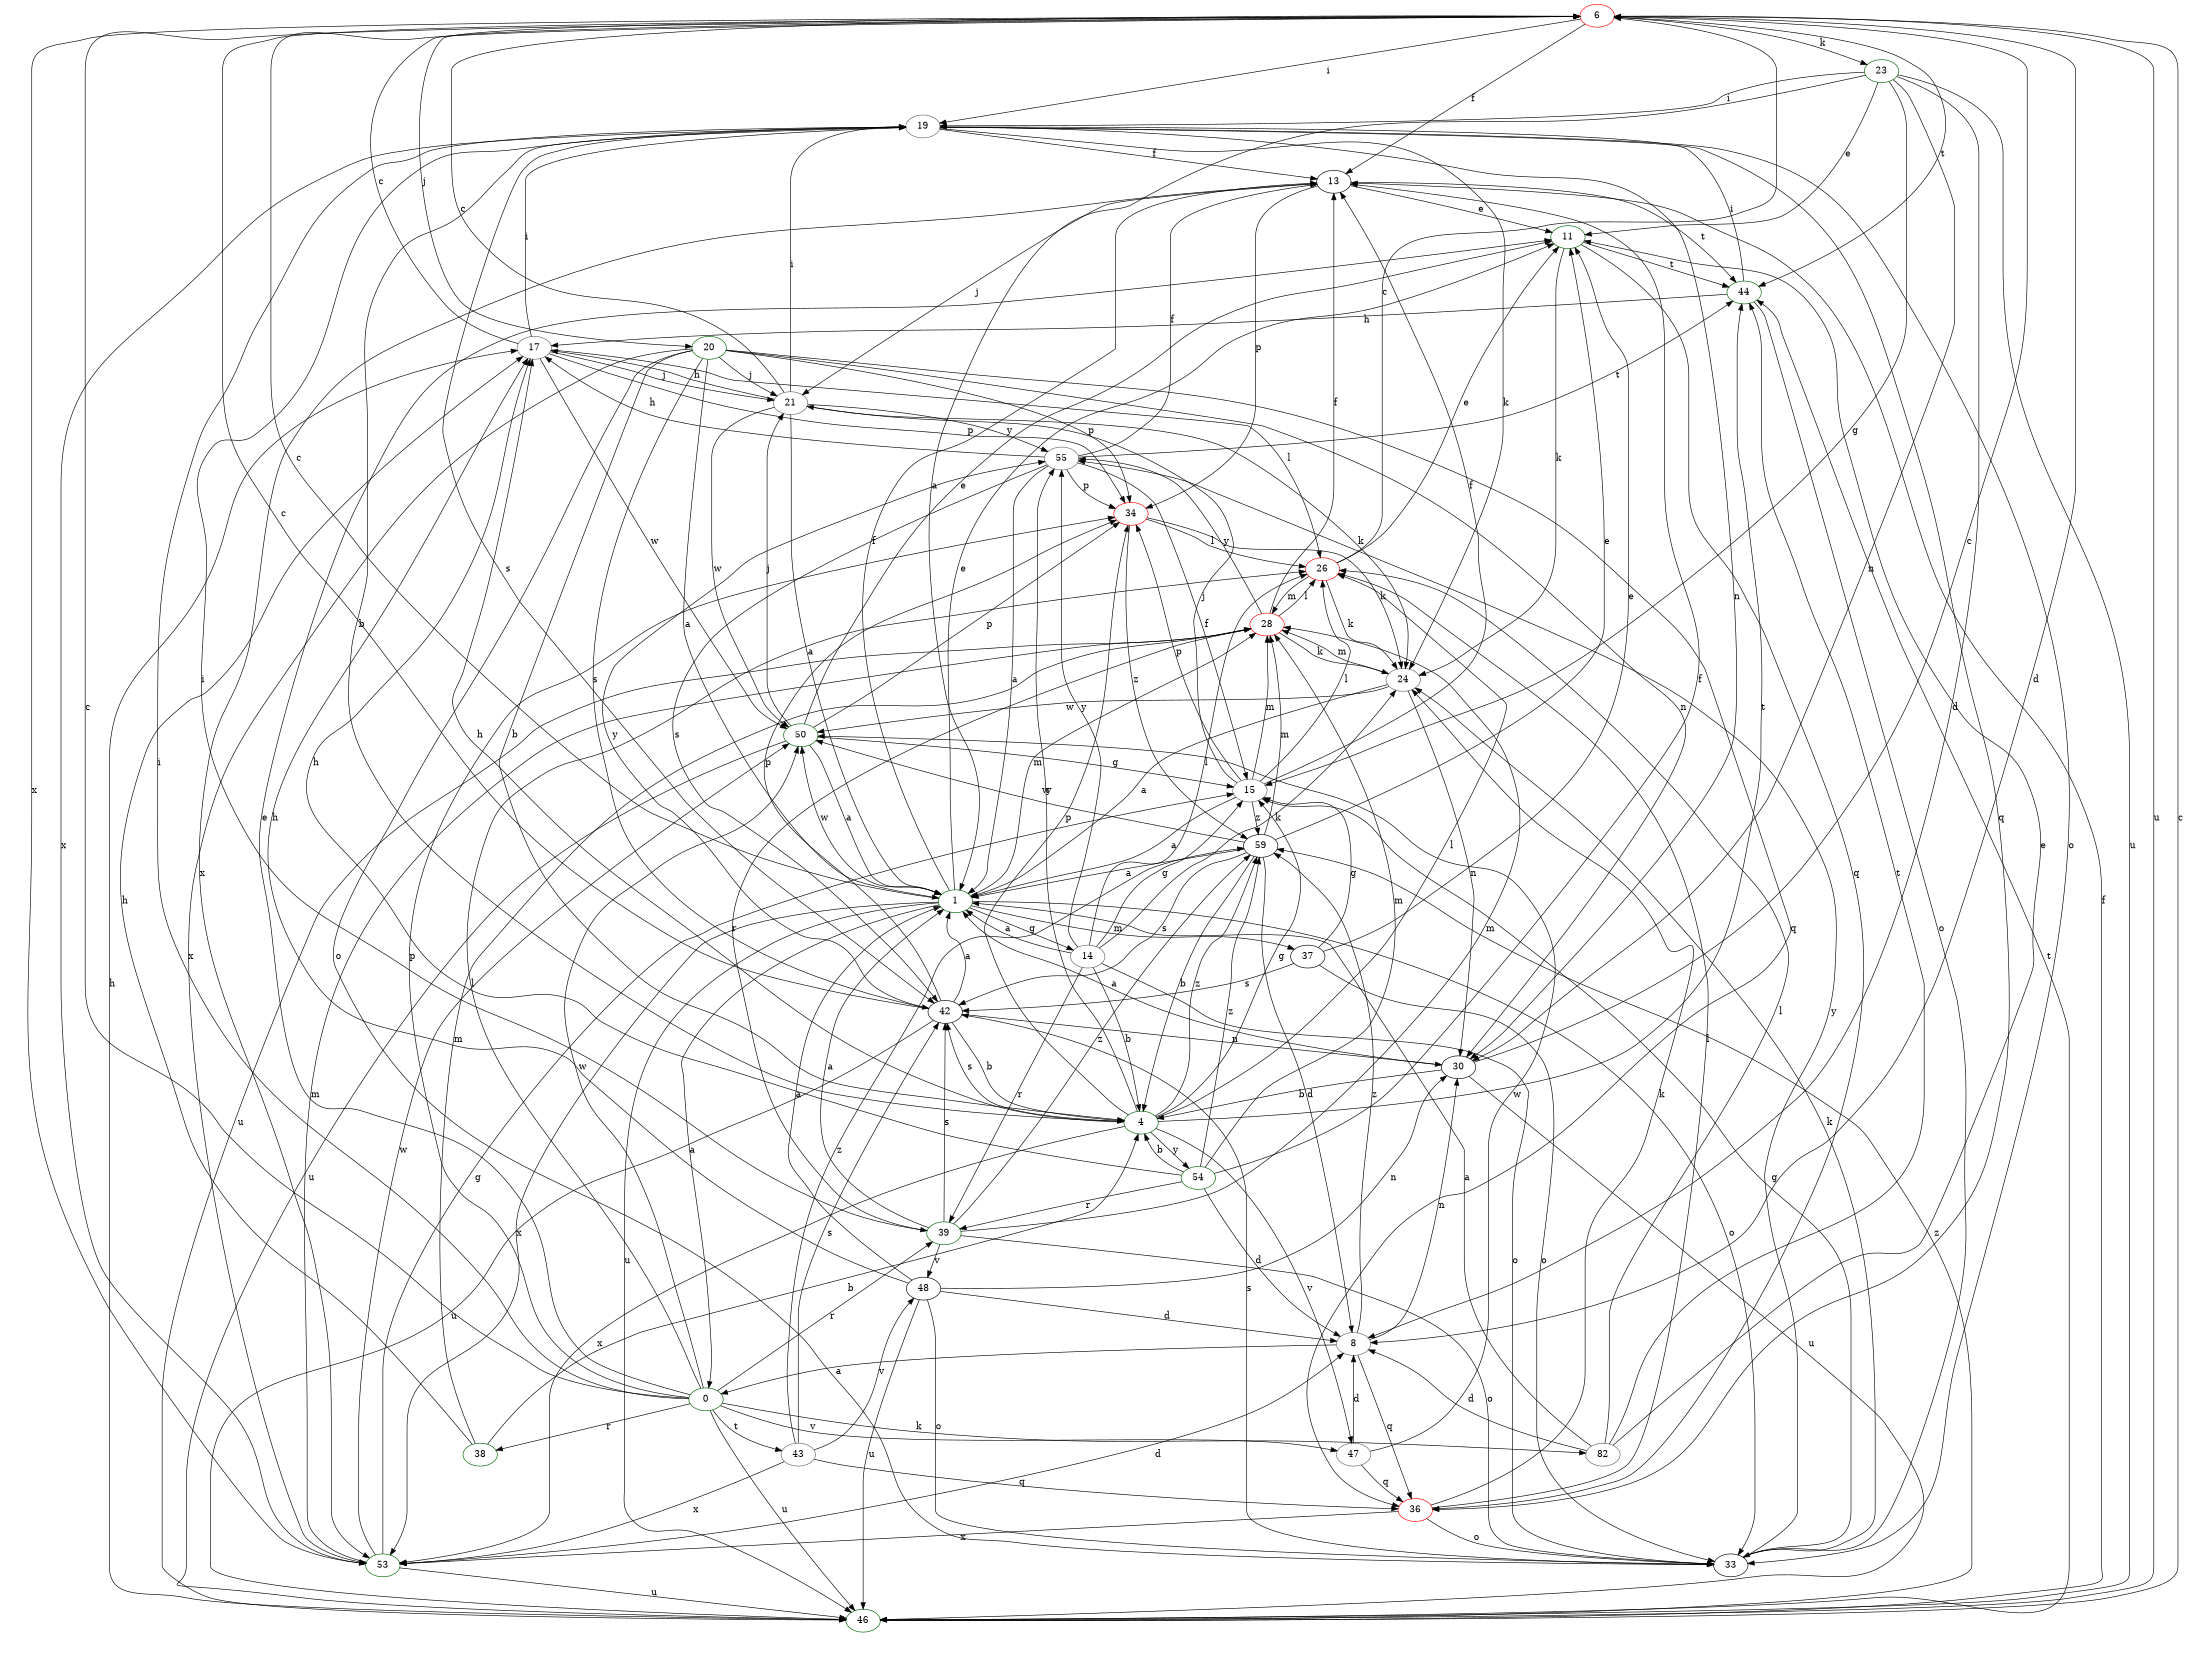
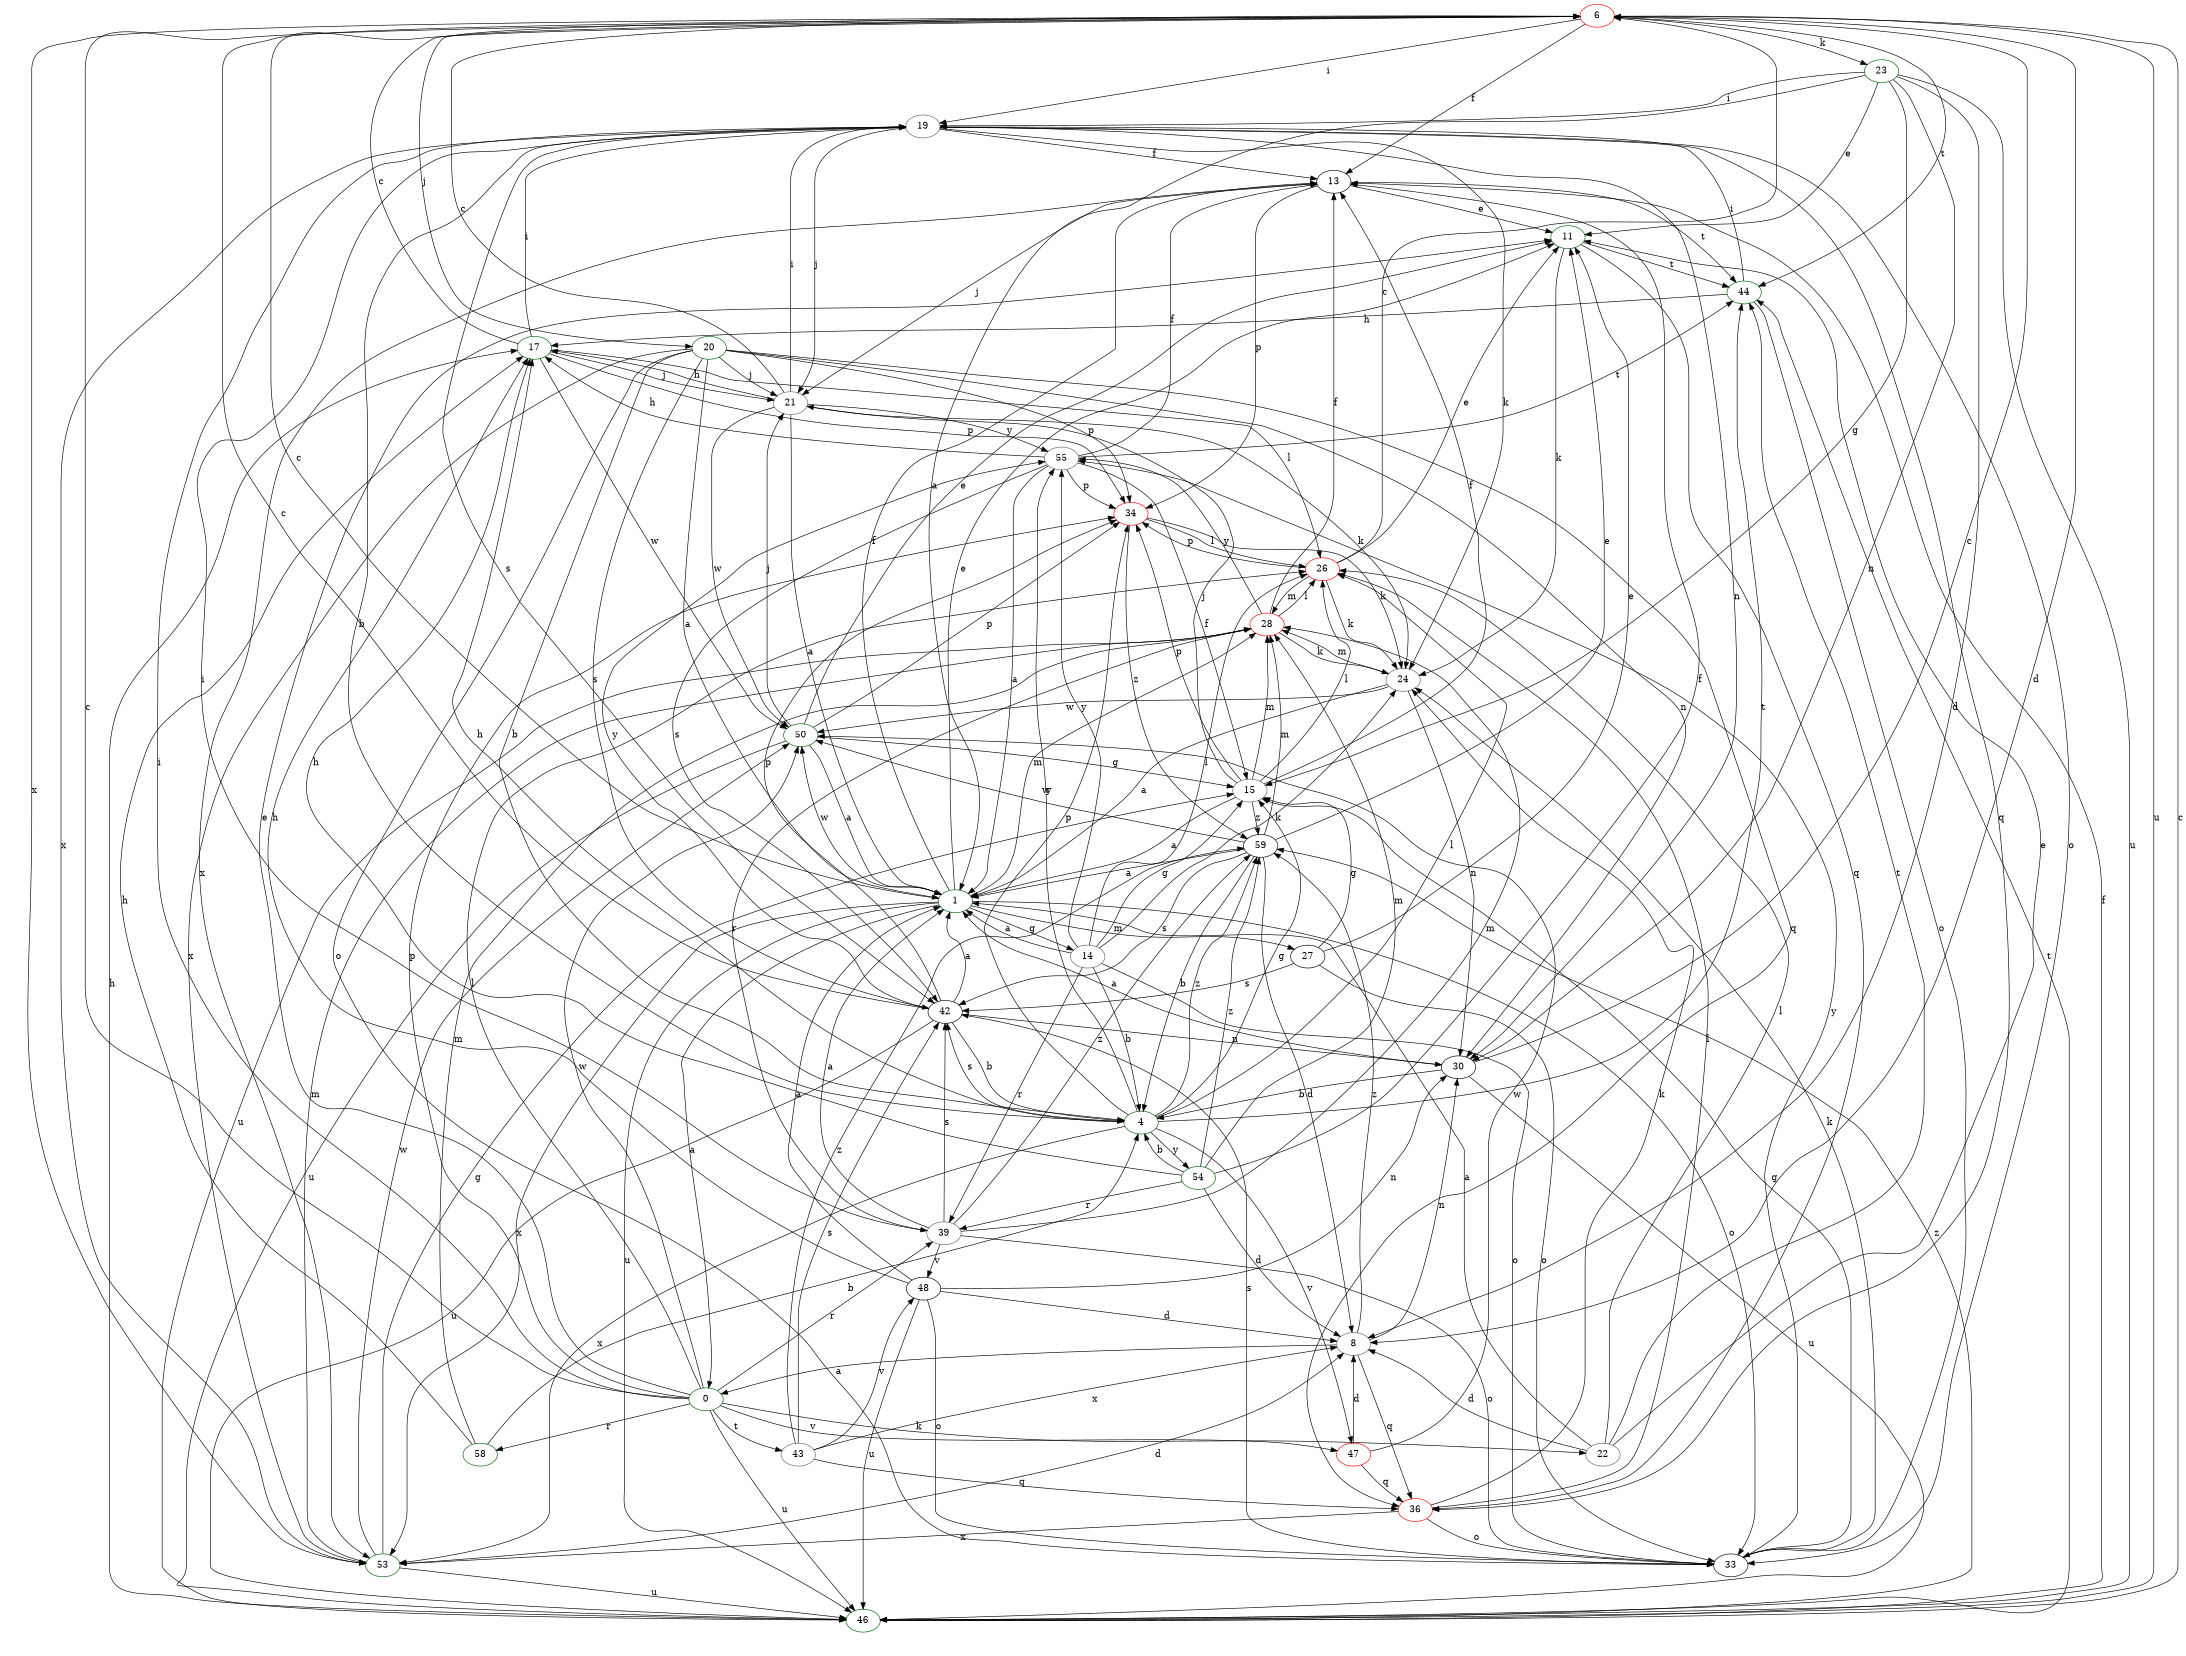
none -> (815, 220)
(534, 348) -> (534, 348)
none -> (1224, 556)
(1308, 957) -> (1308, 957)
(944, 1233) -> (944, 1233)
(480, 1455) -> (480, 1455)
(1354, 1455) -> (1354, 1455)
(1603, 1455) -> (1603, 1455)
(600, 1531) -> (1071, 1392)
